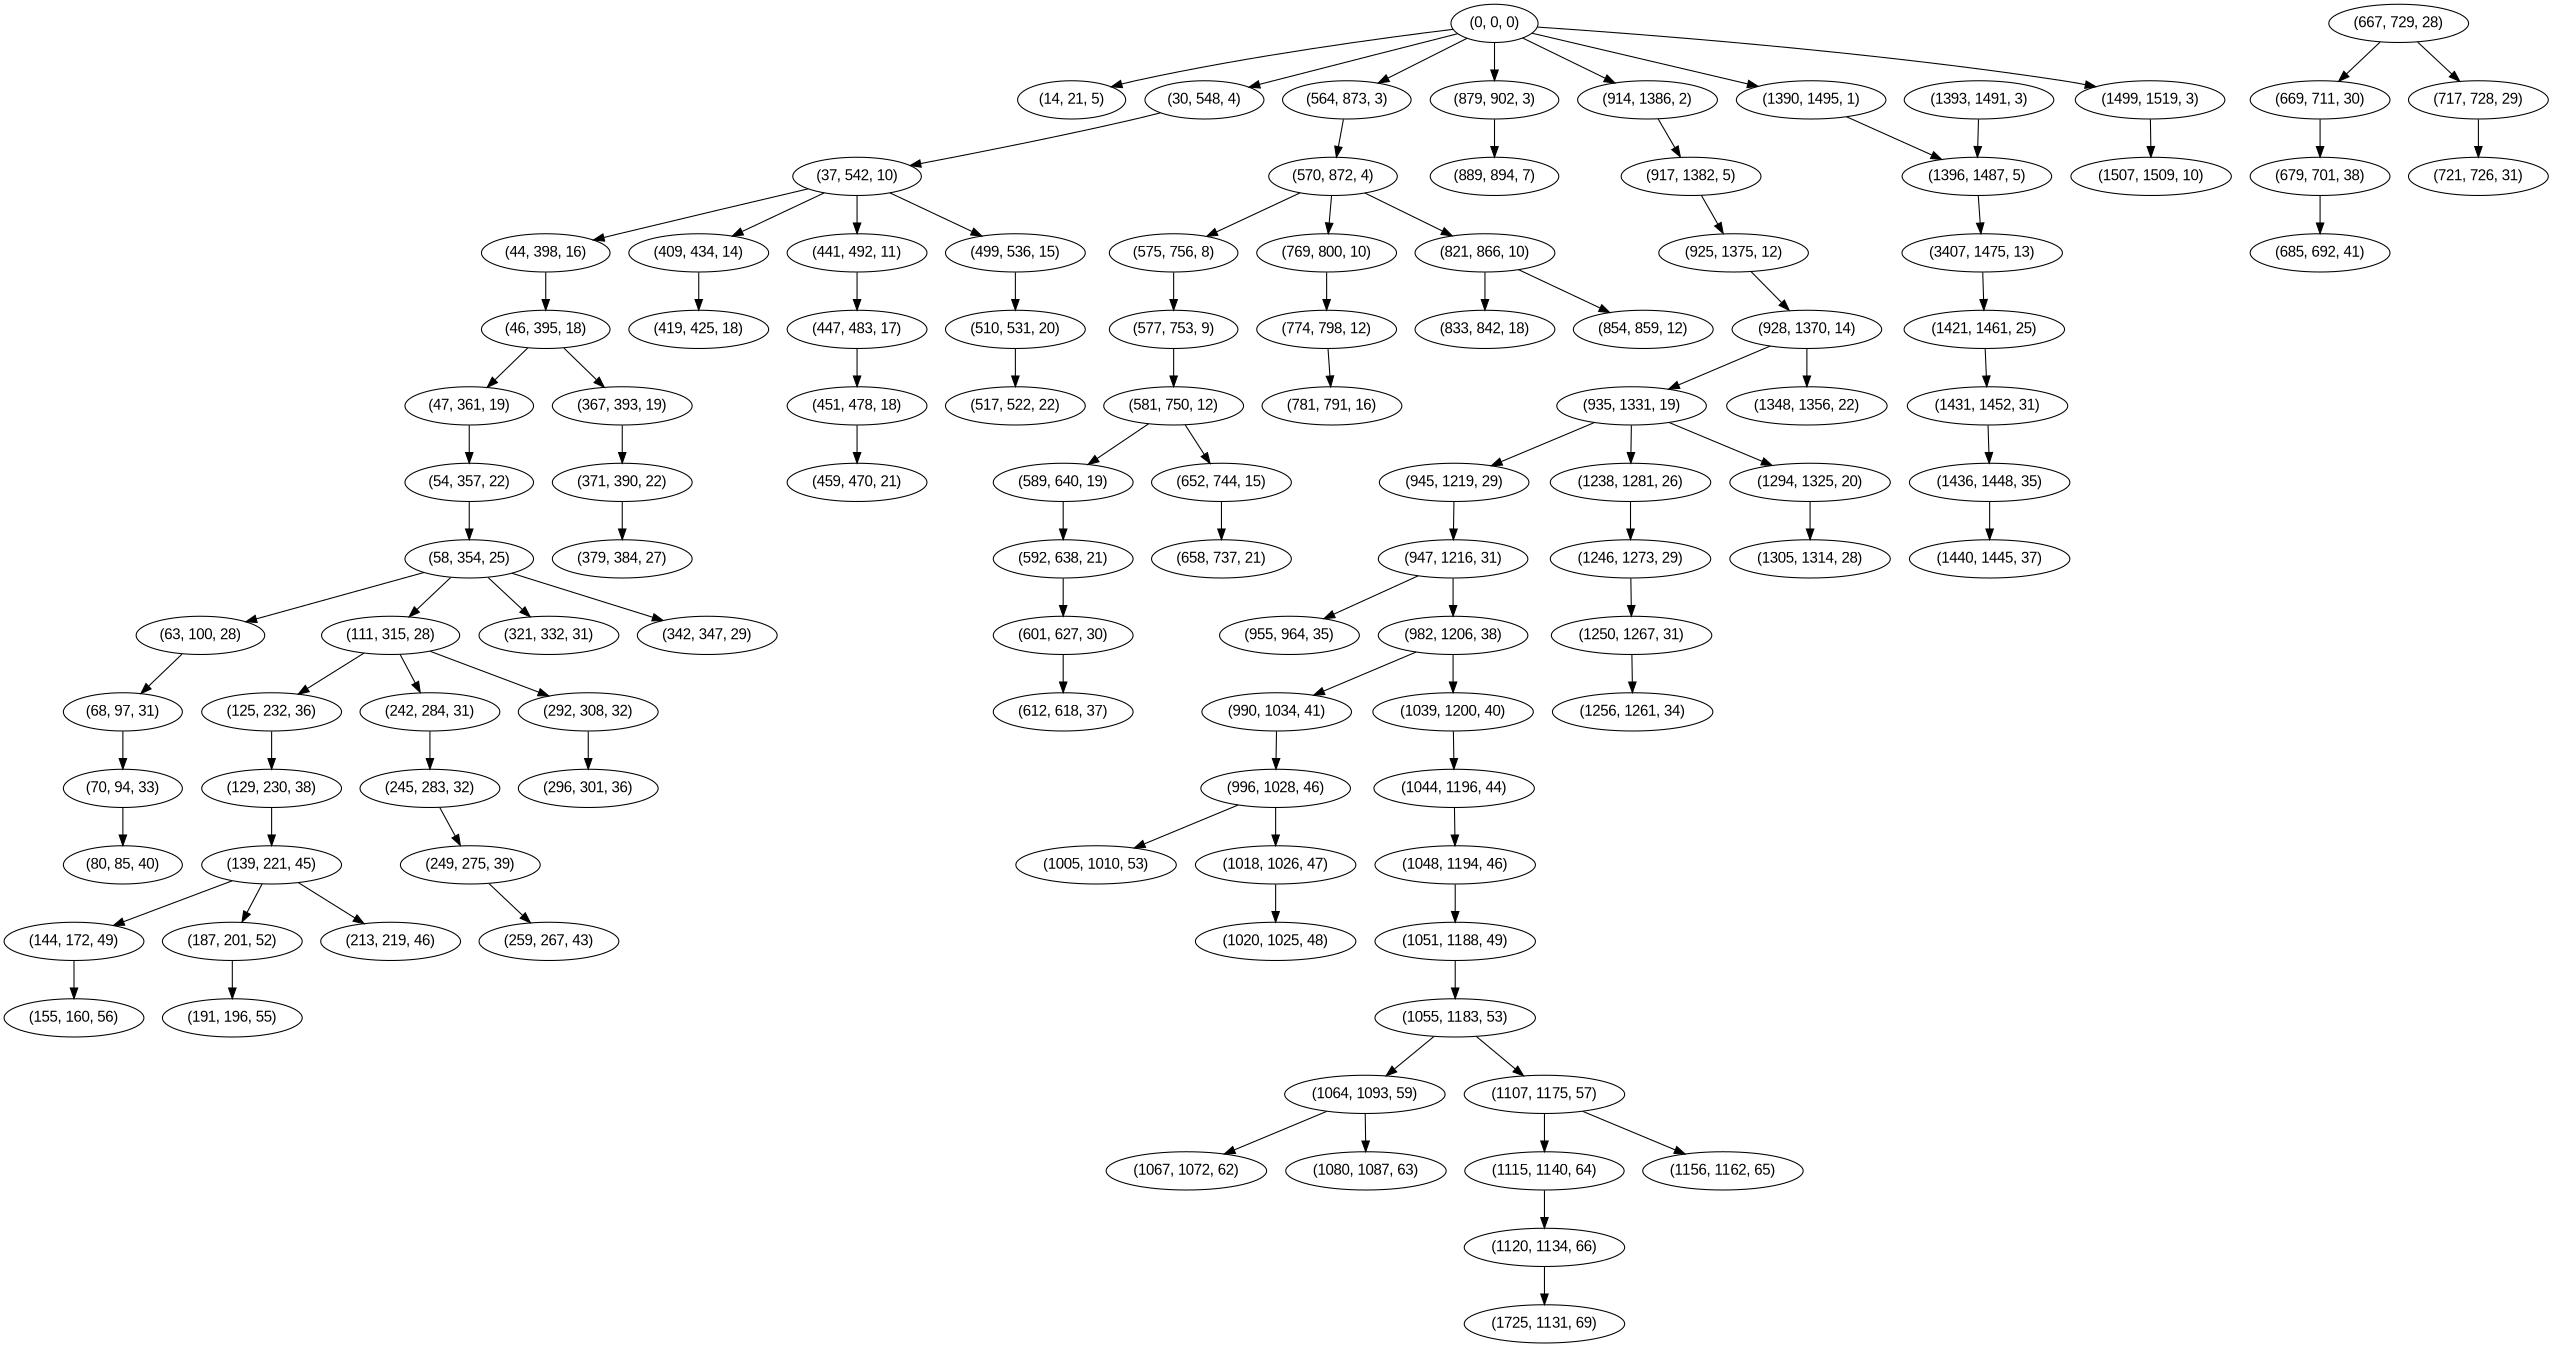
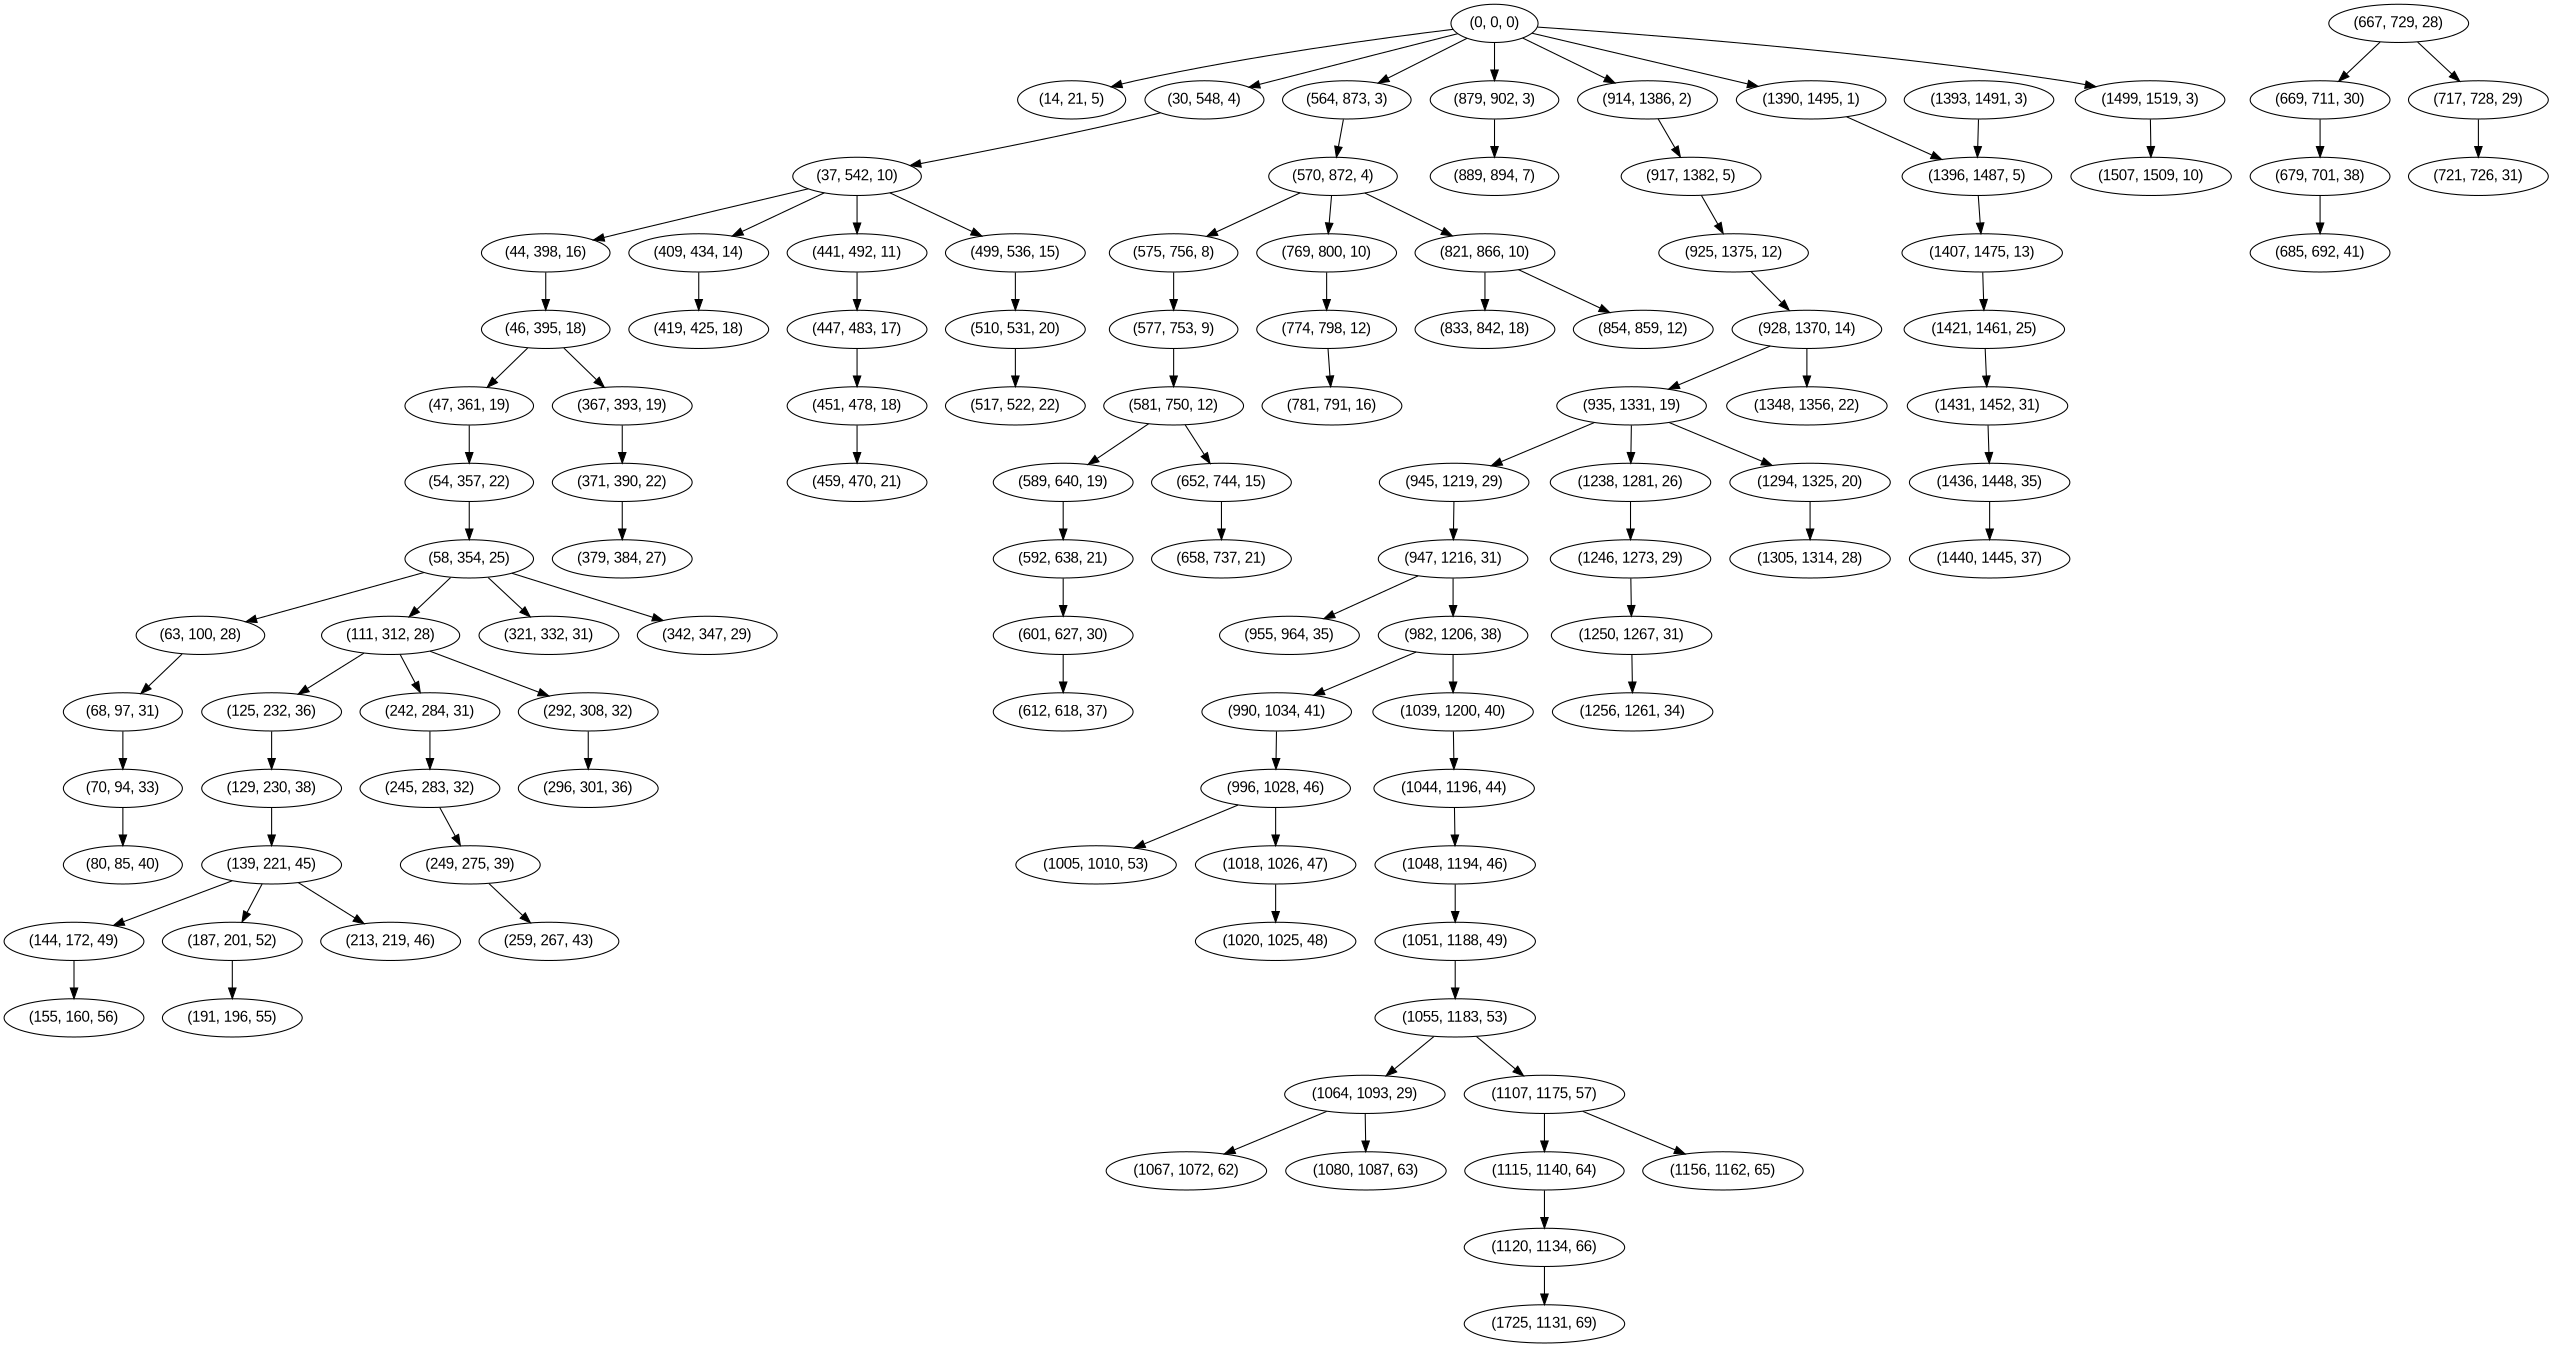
(1982, 253) -> (1982, 253)
(391, 635) -> (391, 635)
(1365, 1094) -> (1365, 1094)
